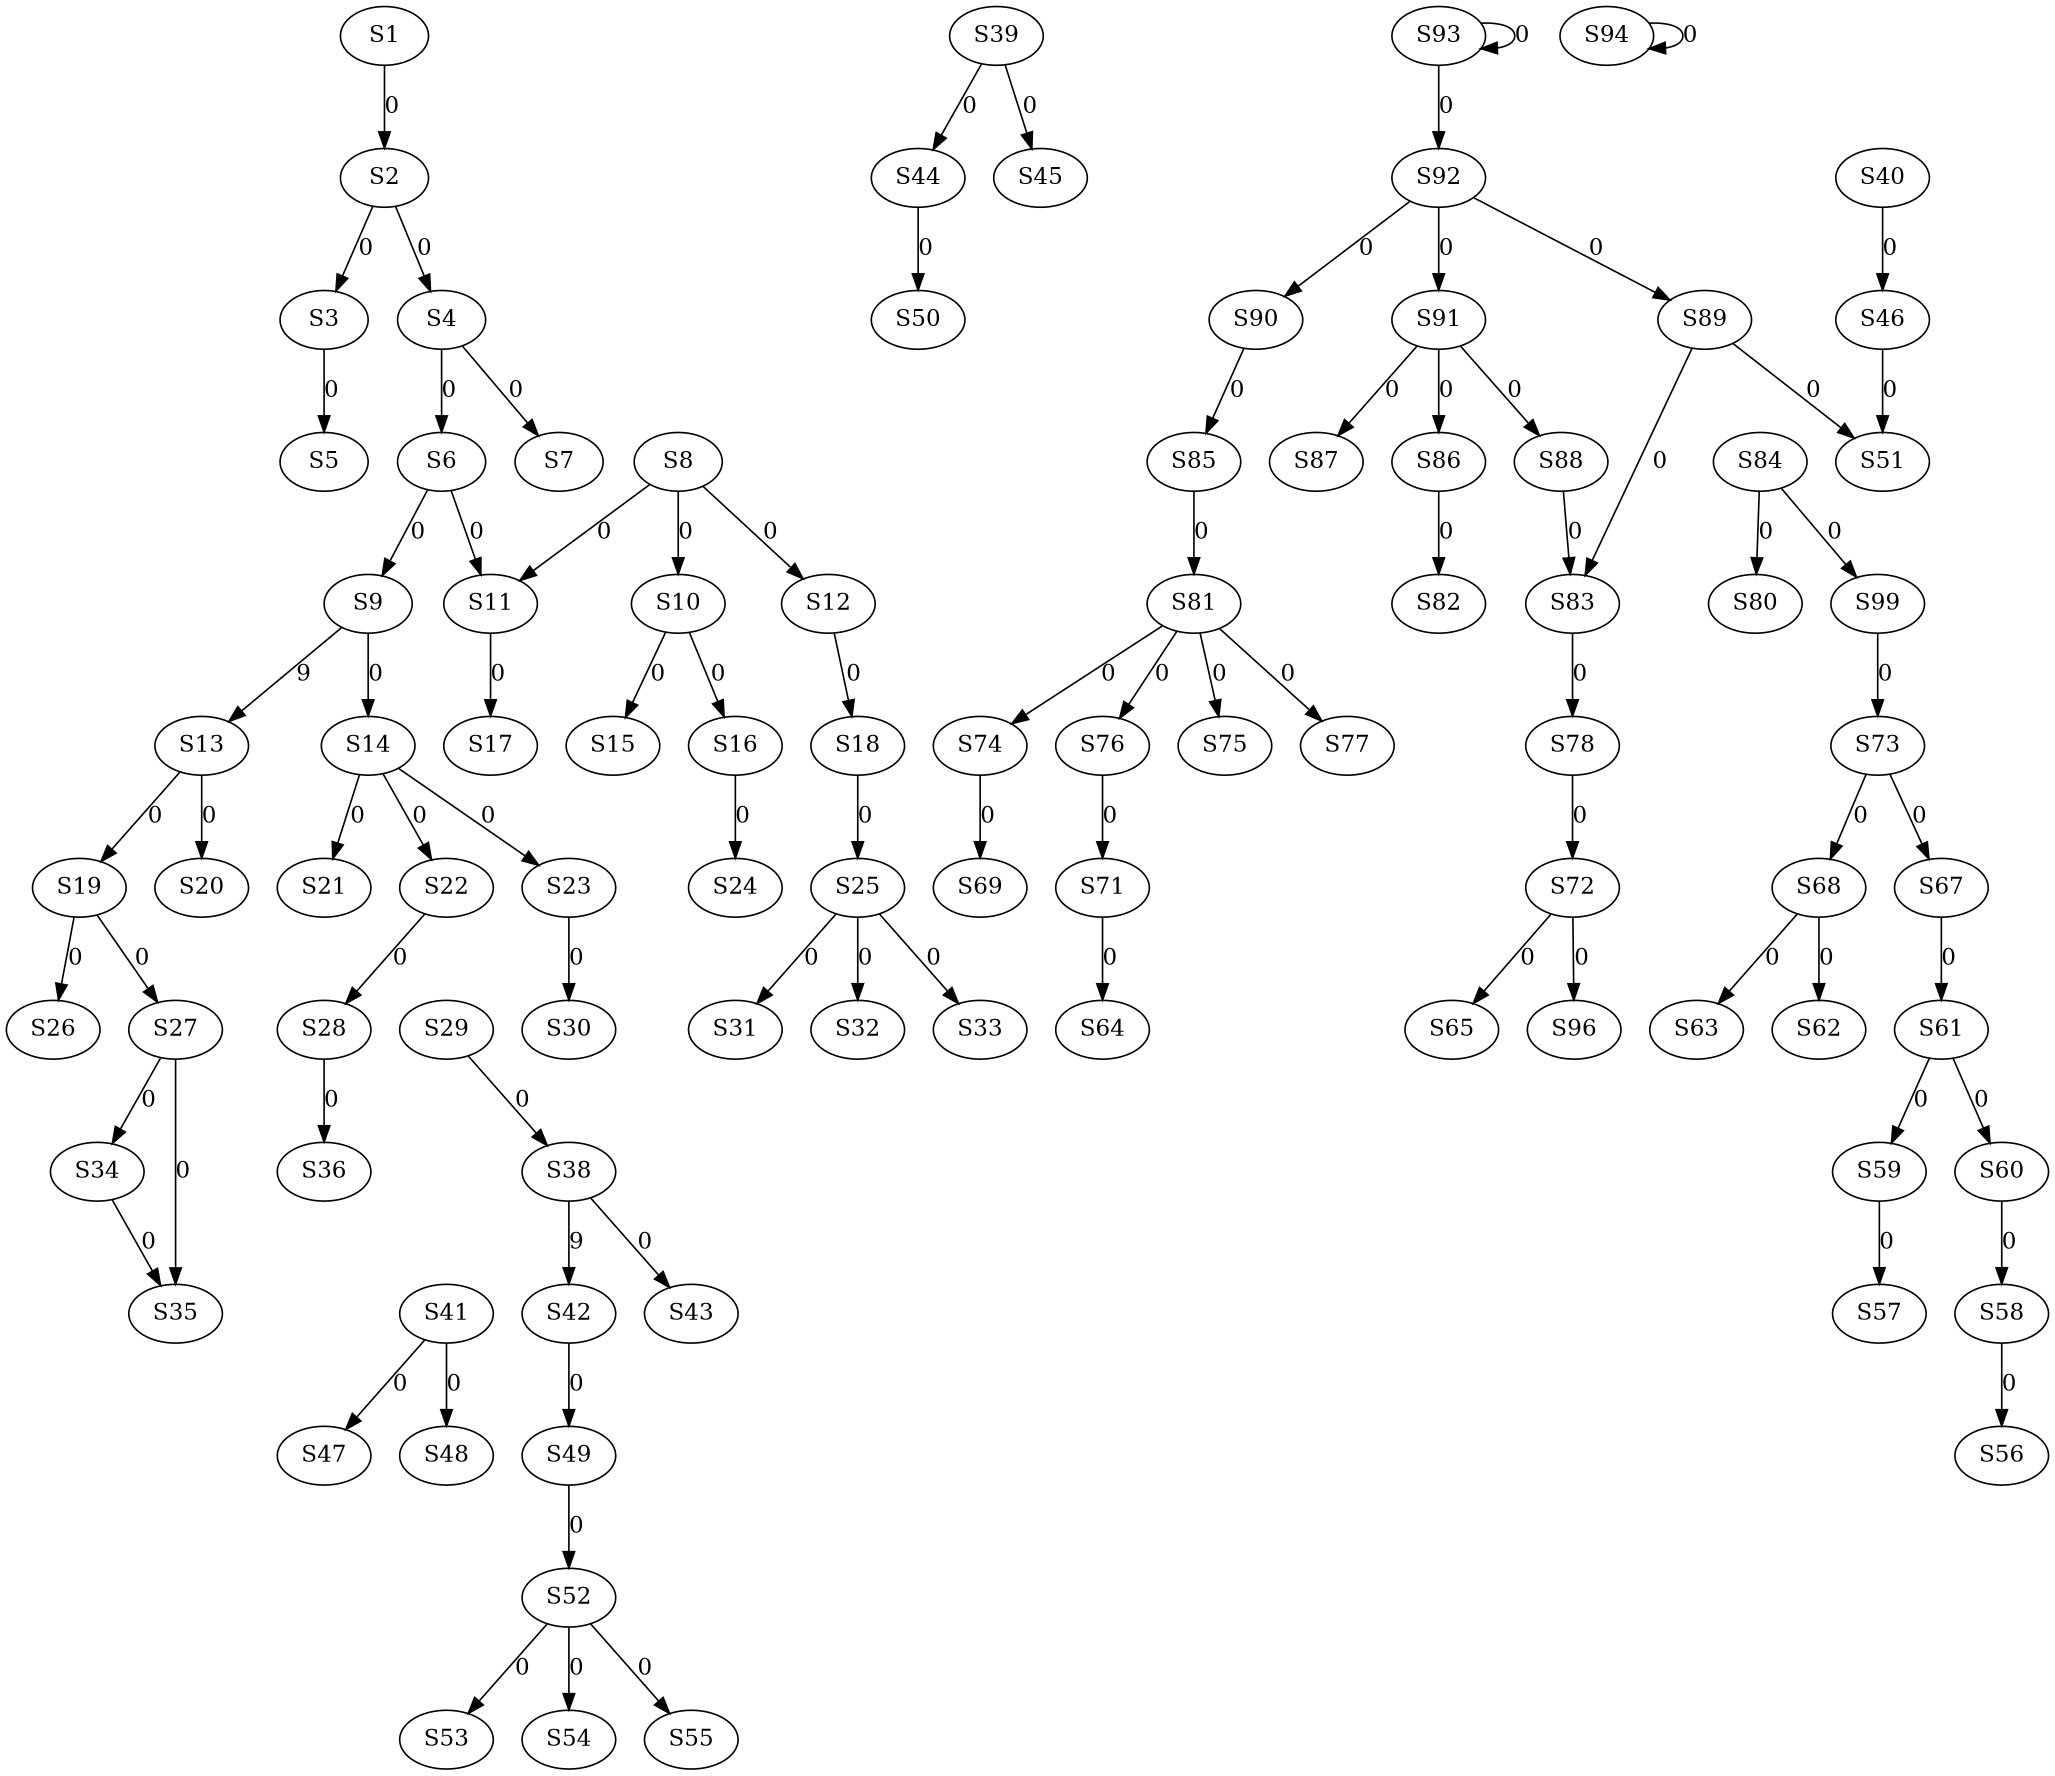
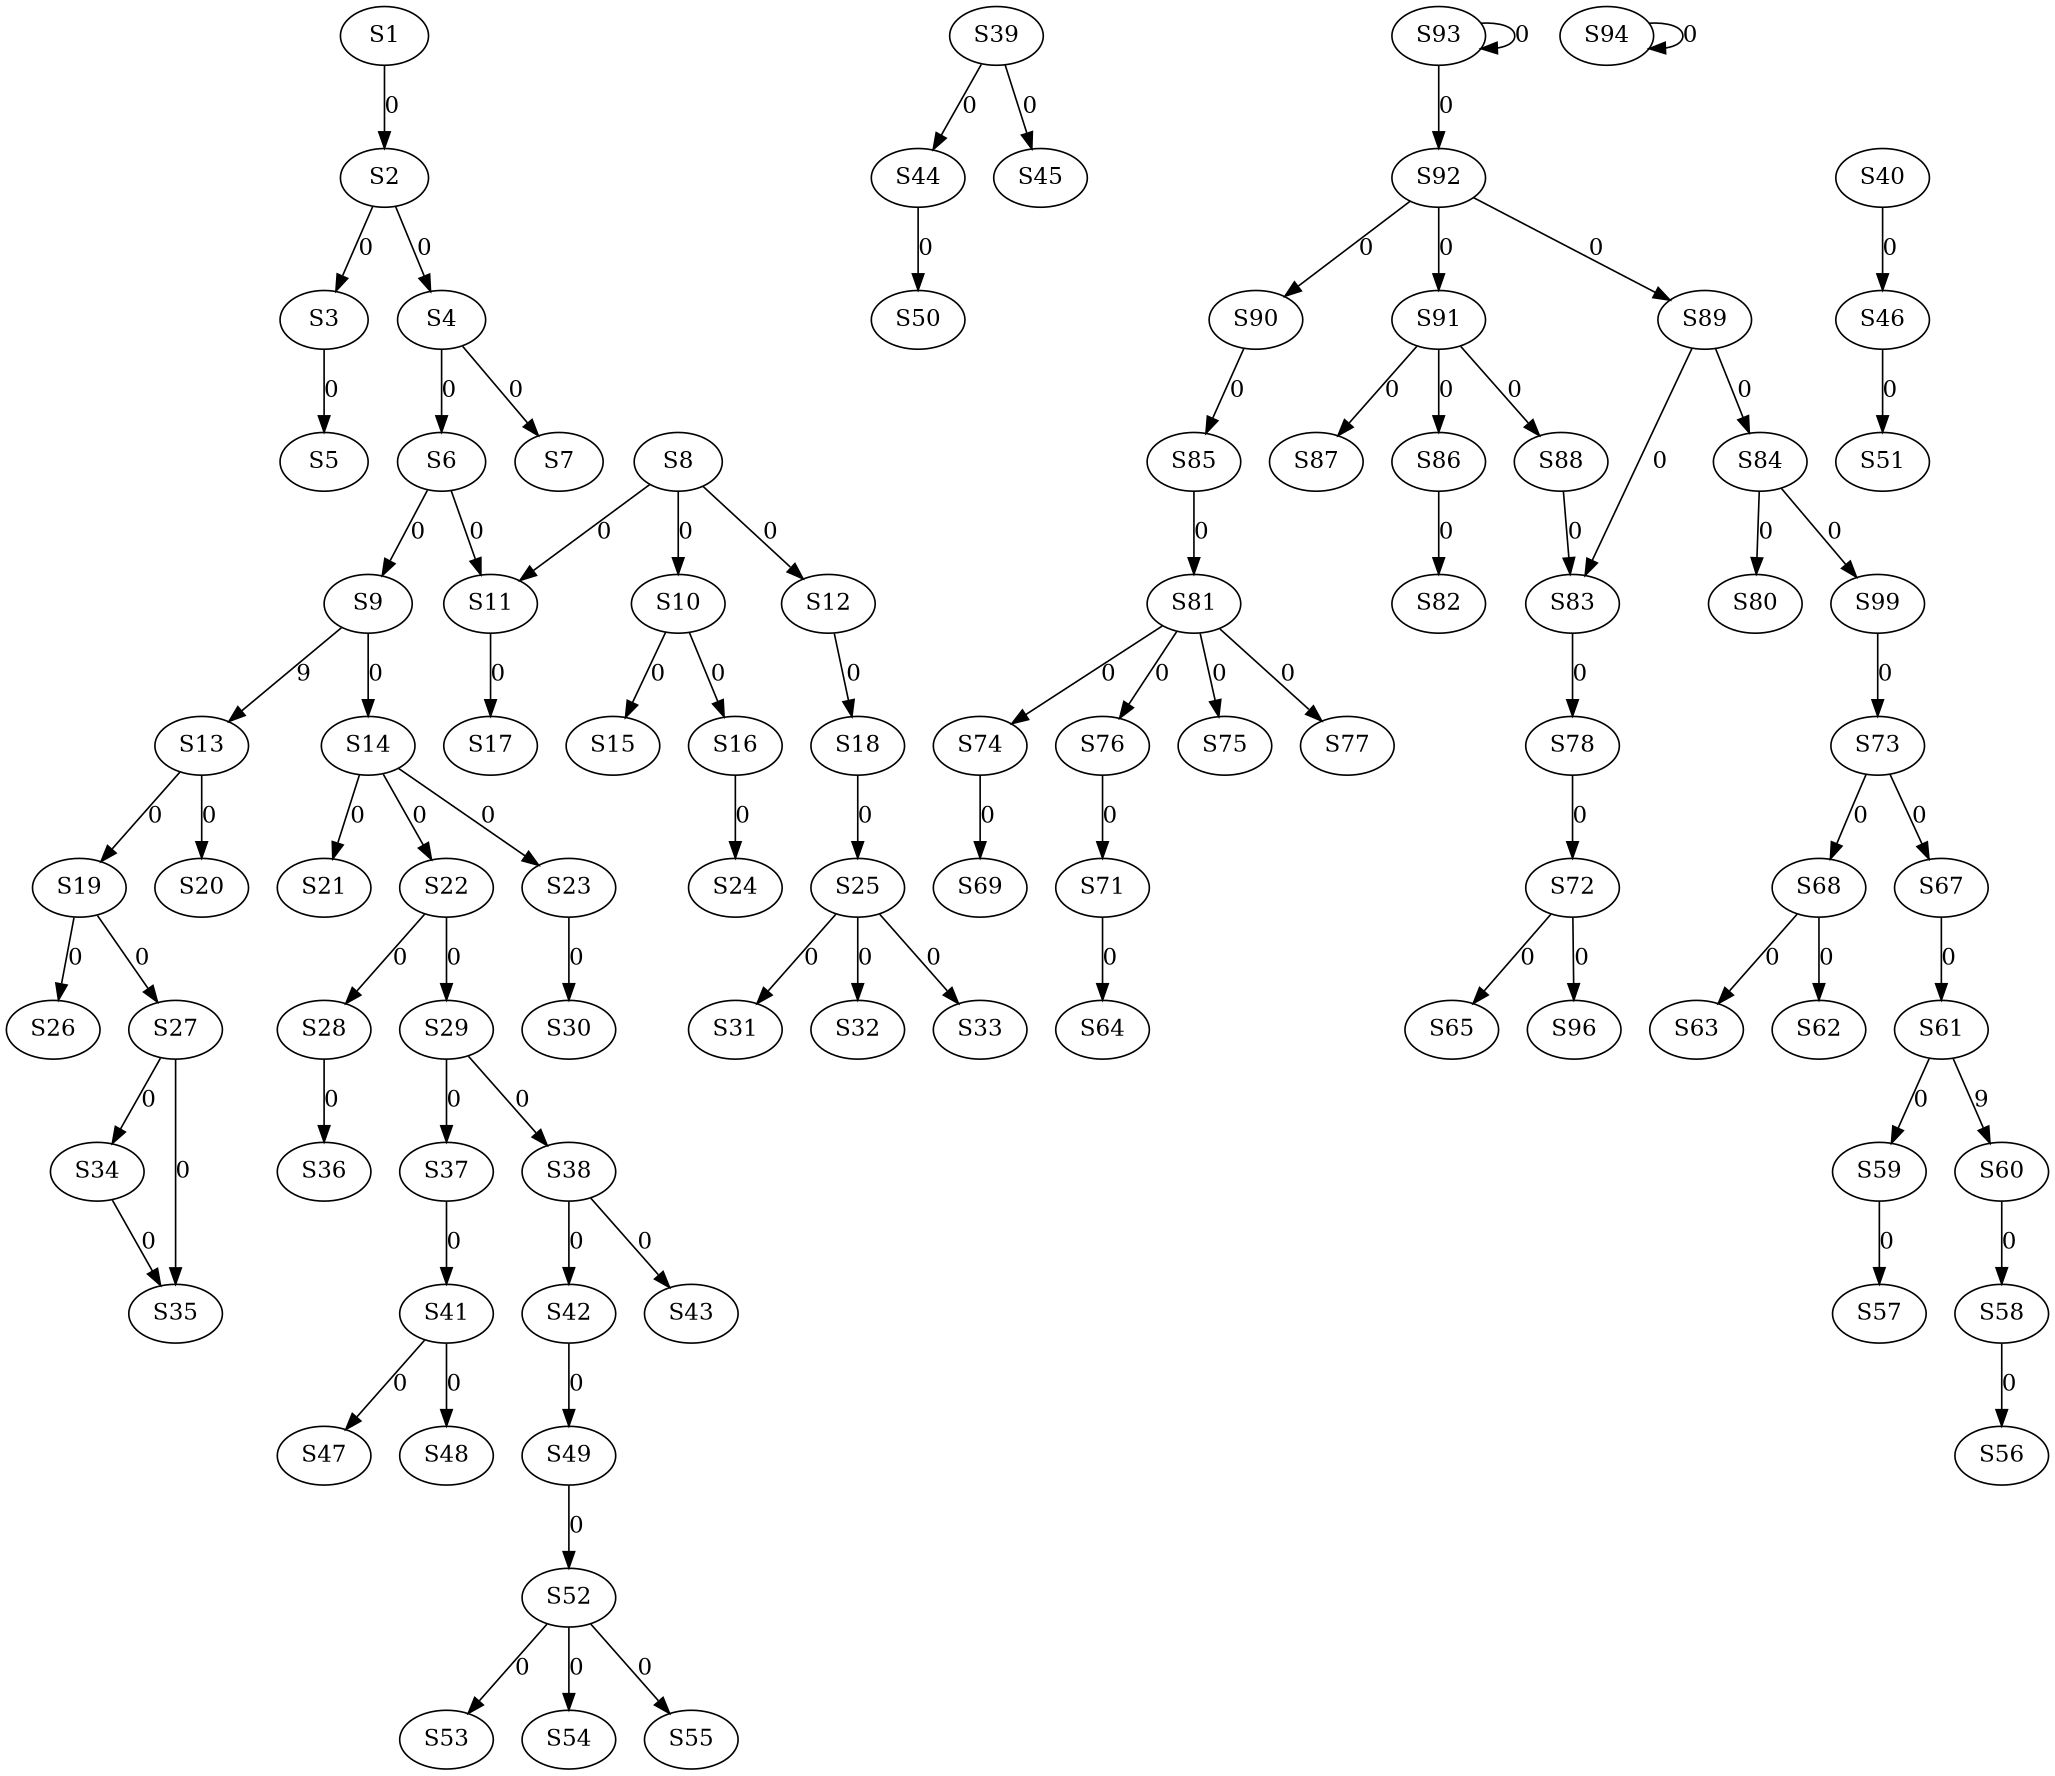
(1787, 386) -> (1729, 383)
none -> (447, 951)
(1982, 1101) -> (1982, 1101)
none -> (447, 1172)
(577, 1243) -> (577, 1243)
